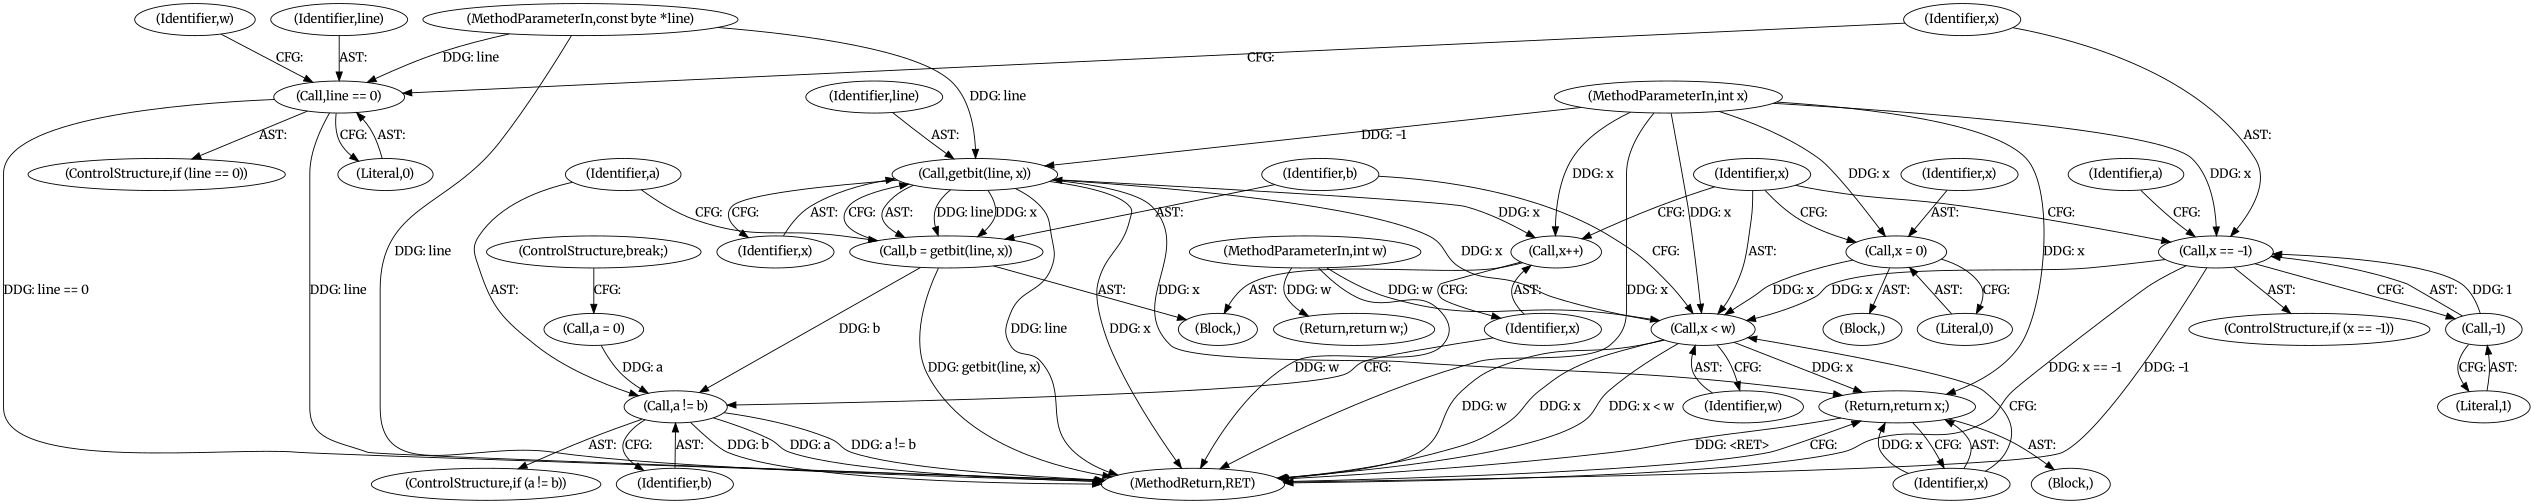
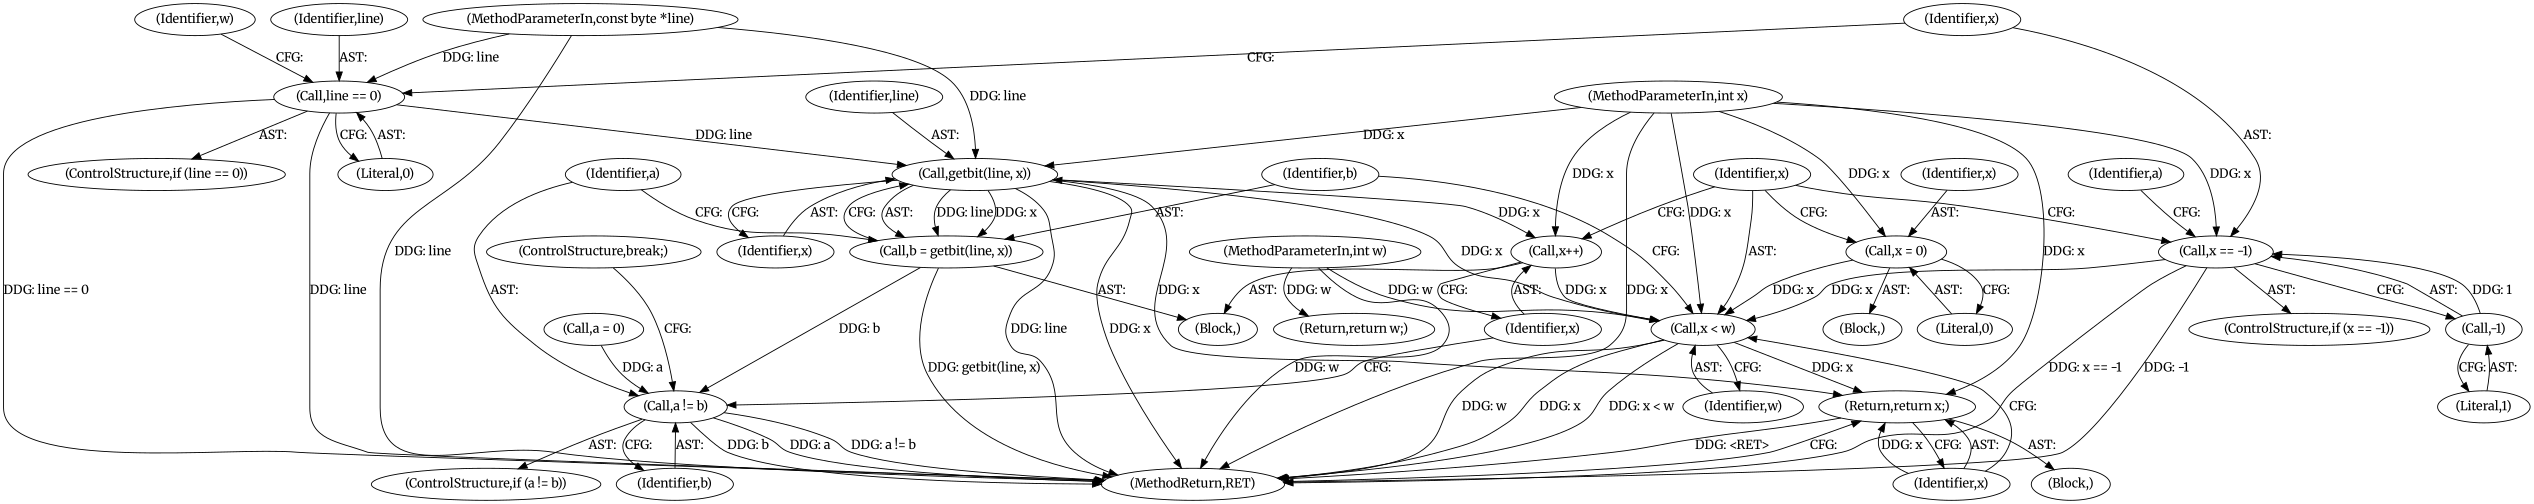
none -> (647, 135)
(1384, 136) -> (1384, 136)
(594, 286) -> (654, 319)
none -> (1592, 307)
